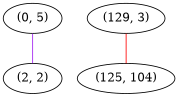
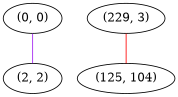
(33, 18) -> (33, 18)
(126, 18) -> (126, 18)
